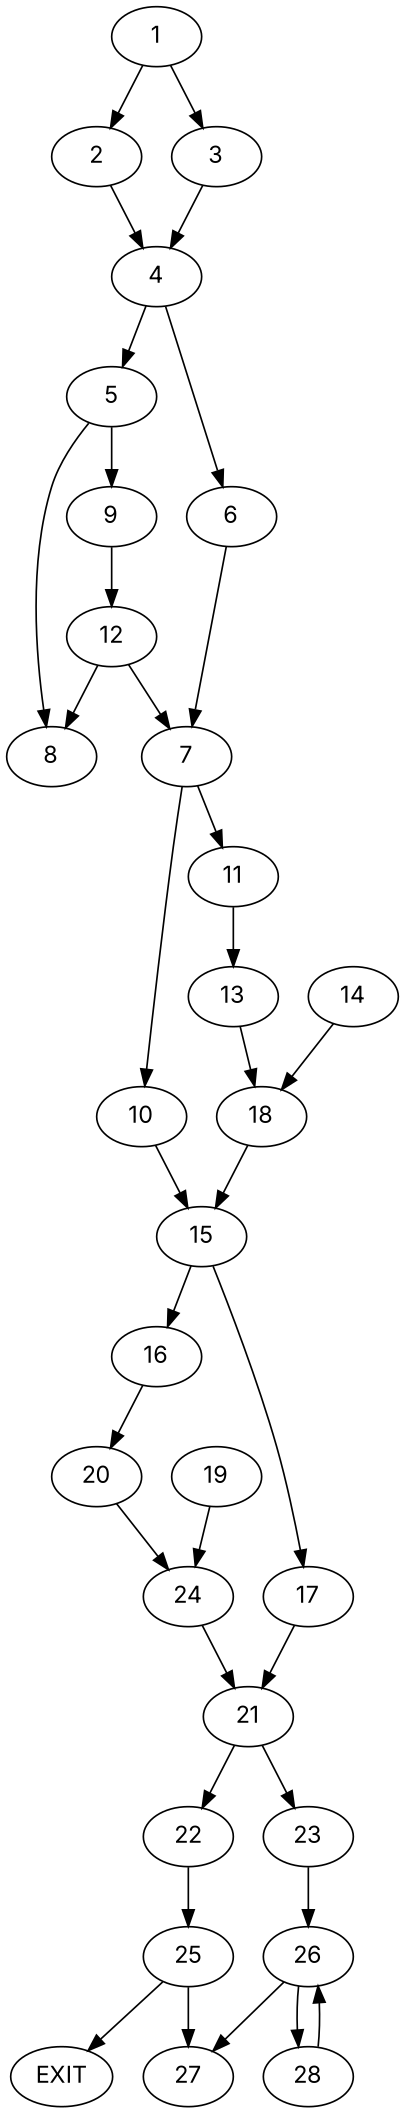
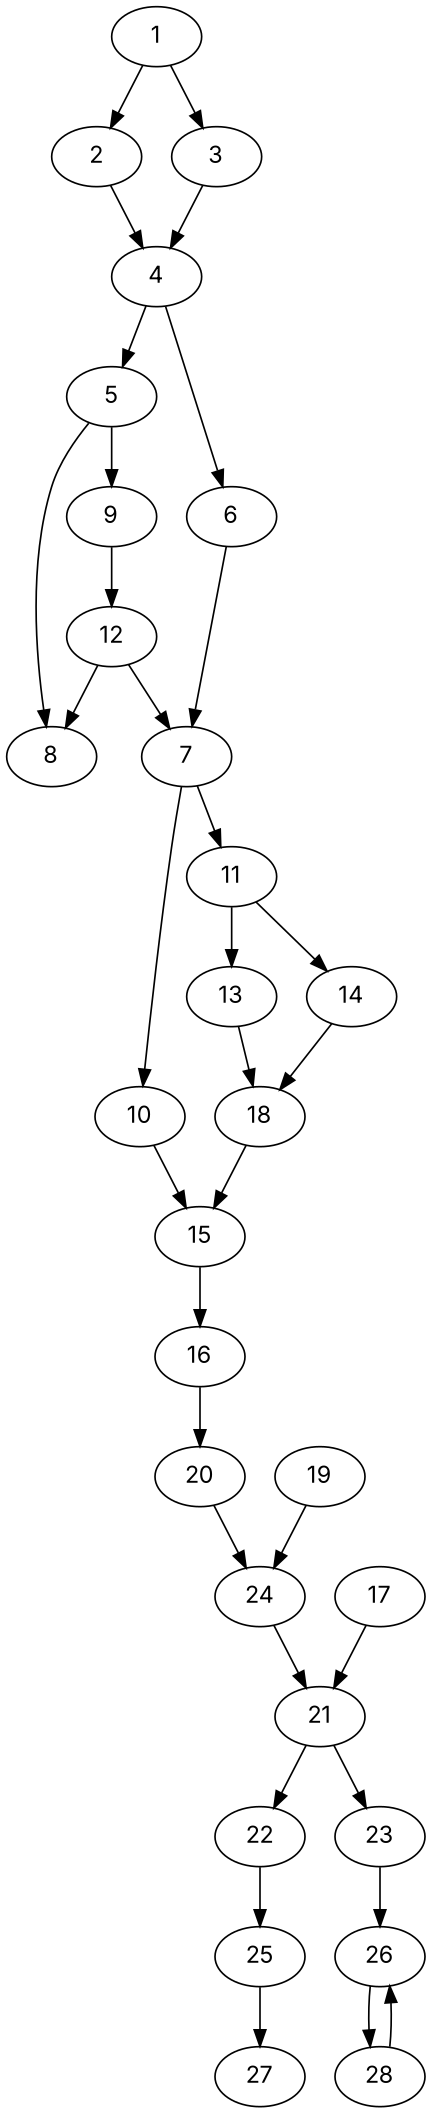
none -> (286, 931)
(264, 1406) -> none
(255, 2011) -> none
(62, 2077) -> none
